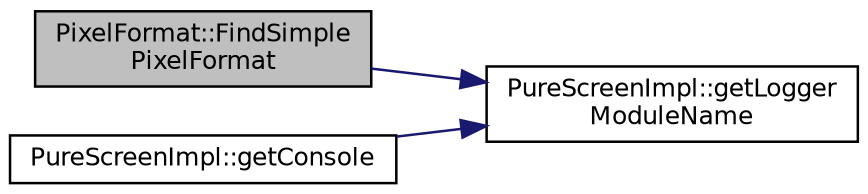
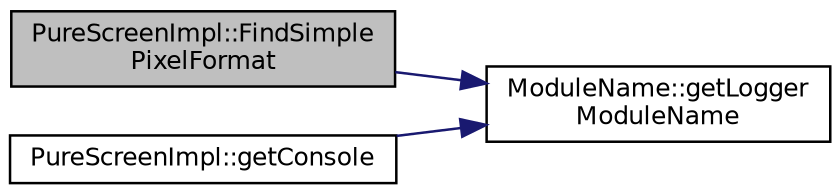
(203, 49) -> (203, 49)
(672, 104) -> (658, 104)
